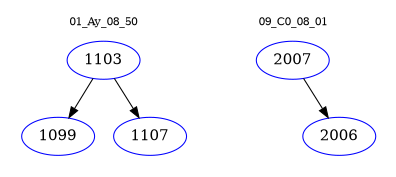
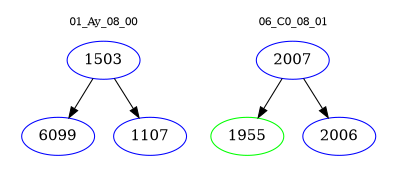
(104, 23) -> (104, 23)
(293, 23) -> (293, 23)
(104, 60) -> (104, 60)
(58, 136) -> (58, 136)
none -> (247, 136)
